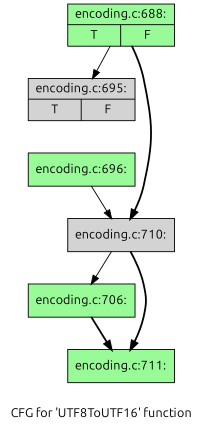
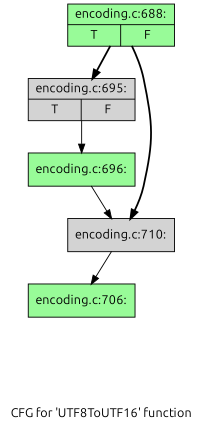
(104, 58) -> (104, 58)
none -> (82, 132)
(121, 366) -> none
